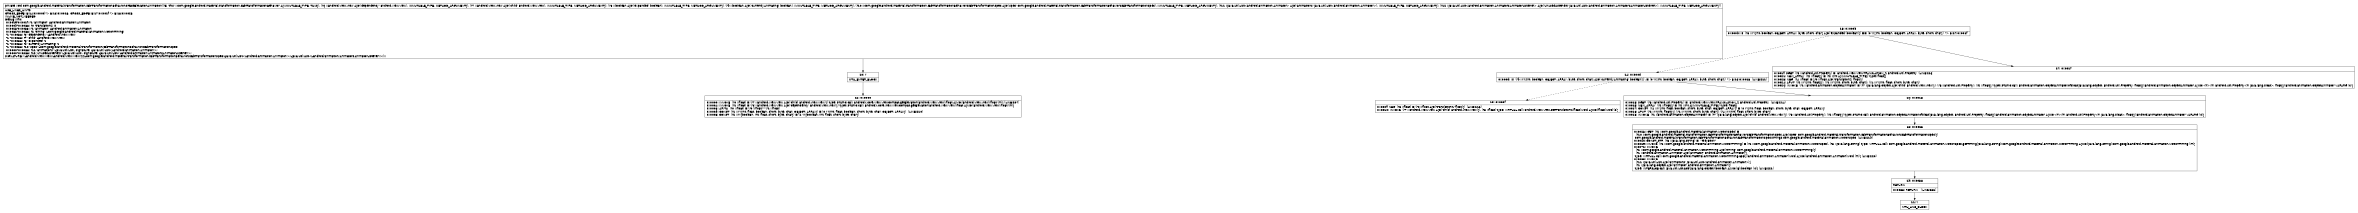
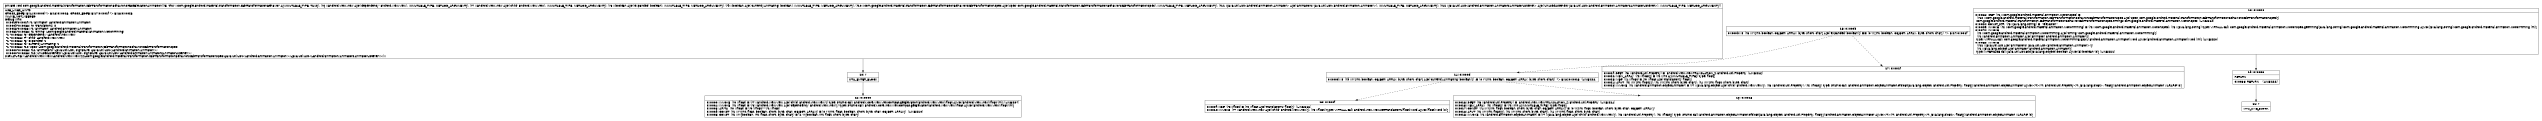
(1940, 51) -> (1867, 50)
(1743, 89) -> (1572, 89)
(1915, 120) -> none
